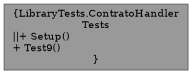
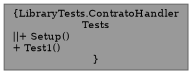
(96, 37) -> (96, 37)
